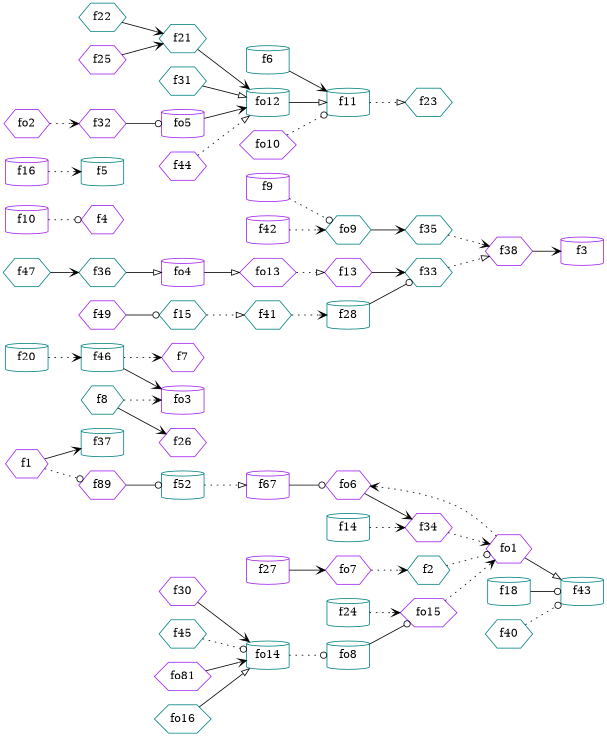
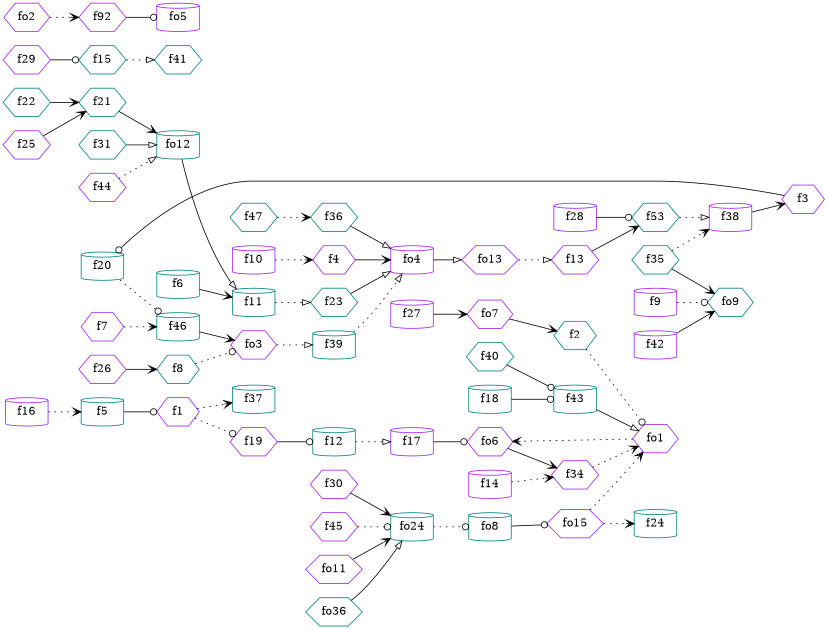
(221, 114) -> none
(102, 124) -> (102, 17)
(268, 145) -> none
none -> (444, 181)
(61, 220) -> (290, 260)
(303, 230) -> (692, 324)
(384, 230) -> (690, 279)
(509, 251) -> (730, 217)
(582, 251) -> (803, 199)
none -> (369, 260)
(61, 272) -> (290, 217)
(429, 272) -> (655, 217)
none -> (367, 284)
(102, 315) -> (27, 60)
(305, 315) -> none
(348, 315) -> (575, 217)
none -> (334, 345)
(61, 358) -> (138, 294)
(139, 358) -> (136, 327)
(139, 400) -> (212, 358)
(183, 400) -> (254, 345)
none -> (137, 412)
(139, 419) -> (137, 369)
(59, 455) -> (211, 406)
(102, 485) -> (254, 442)
(183, 485) -> (334, 442)
(268, 485) -> (412, 442)
(348, 528) -> (490, 484)
(539, 566) -> (614, 418)
(385, 570) -> (529, 324)
(381, 613) -> (615, 524)
(540, 616) -> (528, 375)
(183, 634) -> (334, 527)
(268, 655) -> (412, 527)
(183, 676) -> (334, 569)
(183, 719) -> (334, 612)
